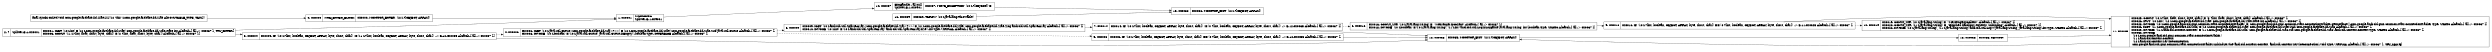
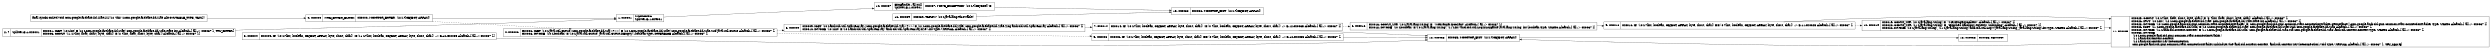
(238, 34) -> none
(499, 35) -> (501, 25)
(2058, 36) -> (2107, 28)
